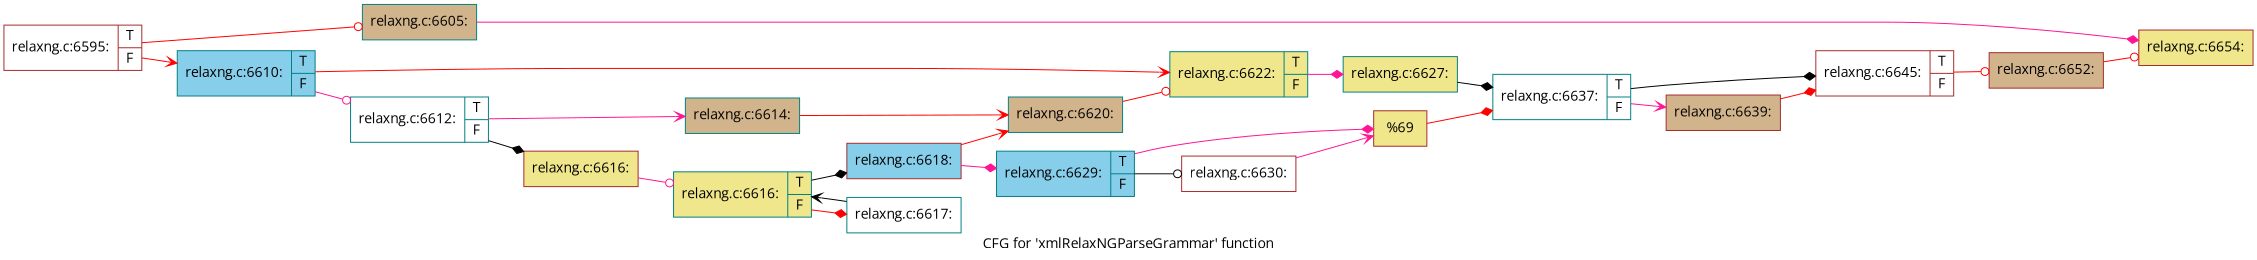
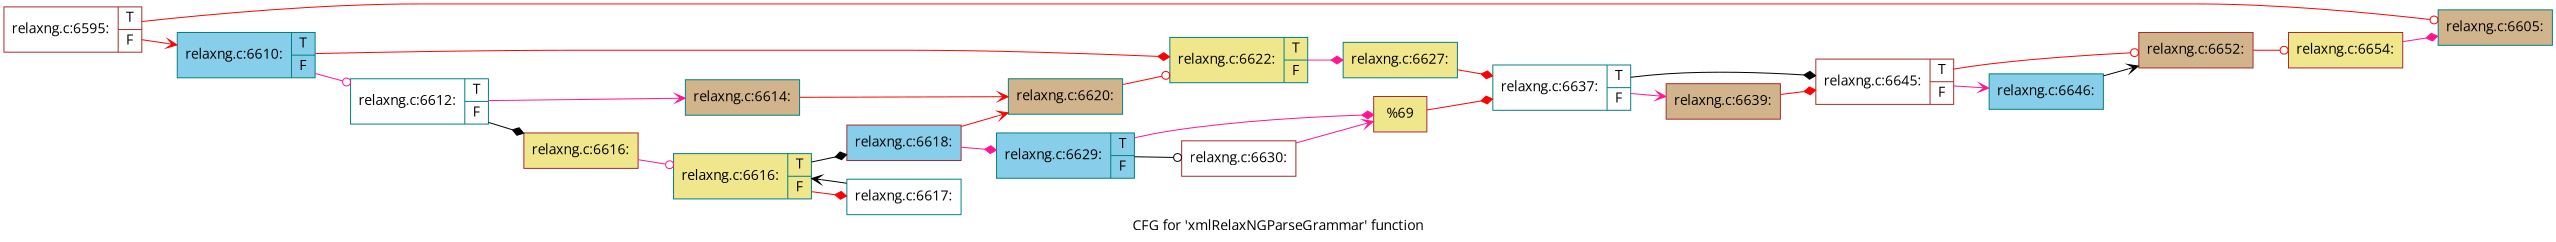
(1302, 22) -> (2414, 40)
(737, 68) -> (736, 50)
(1469, 84) -> (1469, 72)
none -> (2046, 92)
